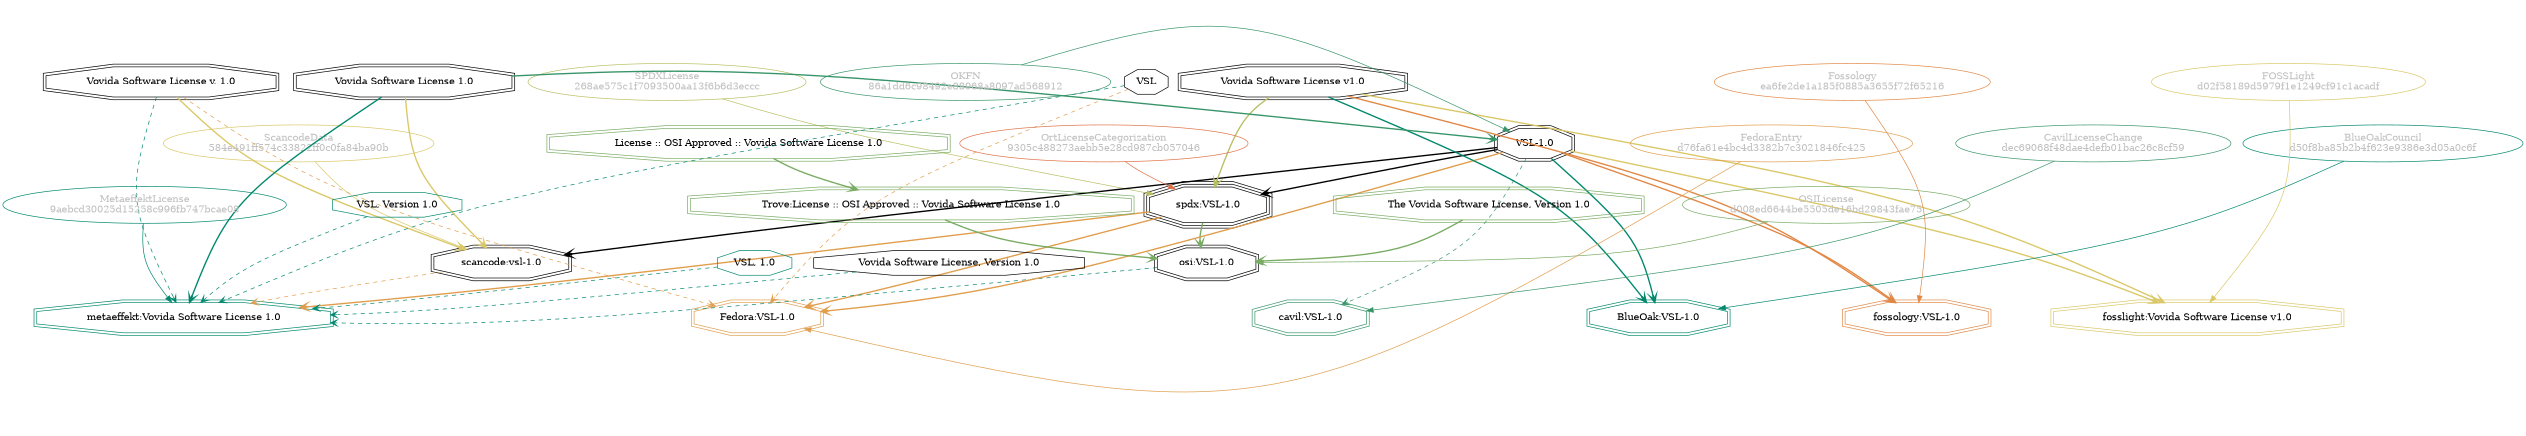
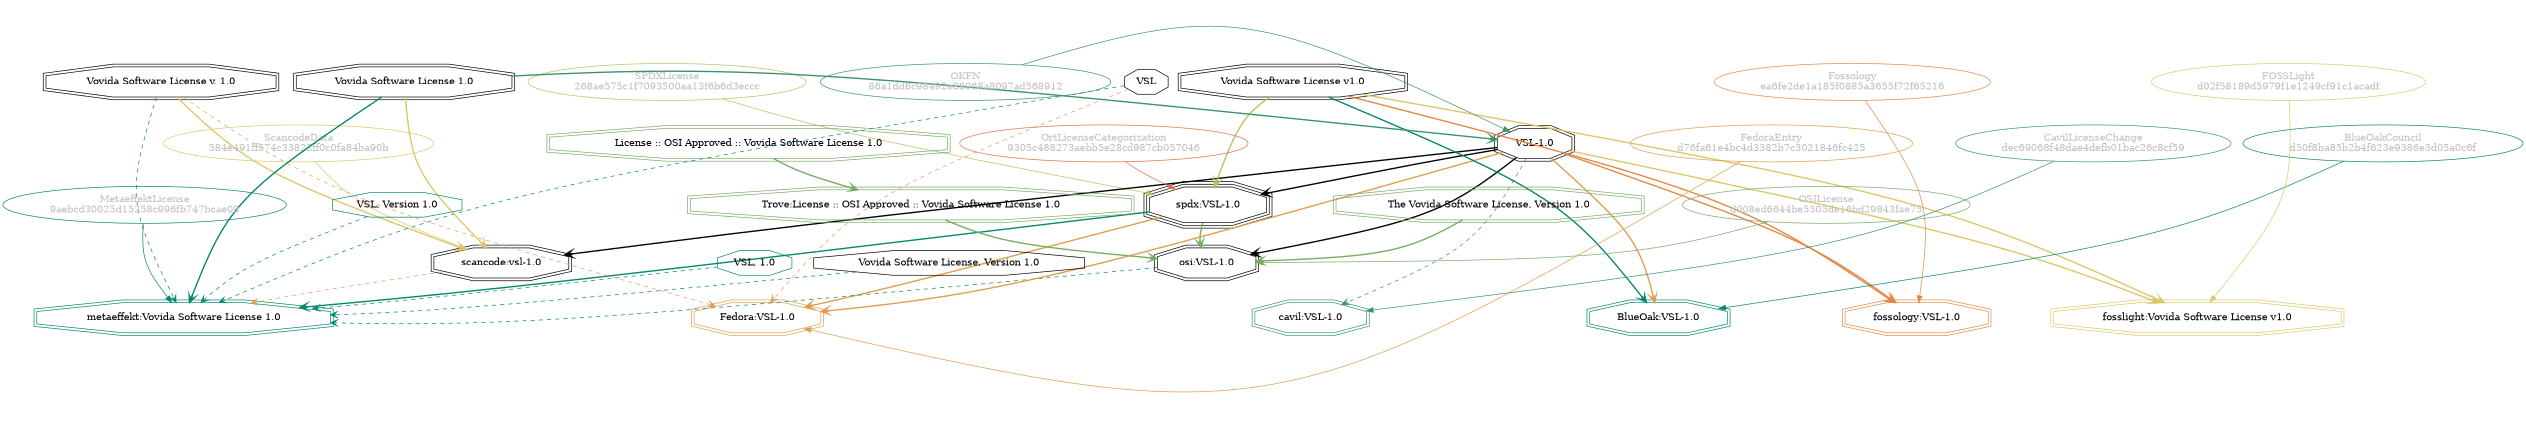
(1614, 218) -> (1614, 218)
none -> (1394, 223)
(728, 262) -> (728, 262)
